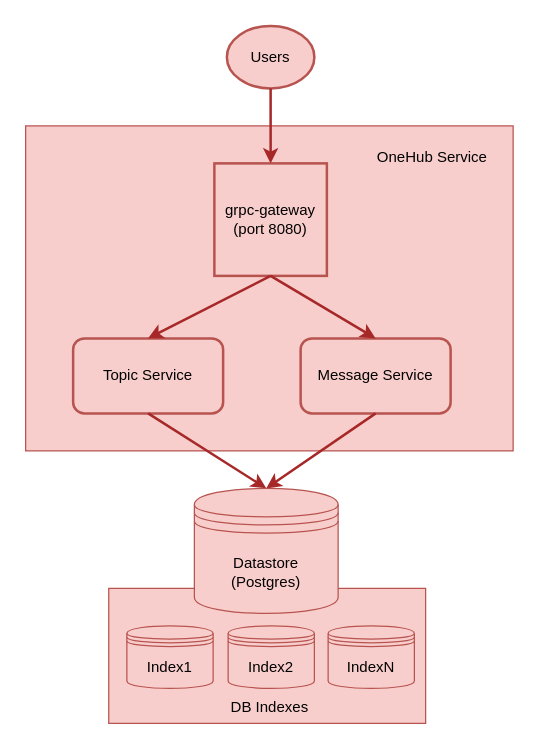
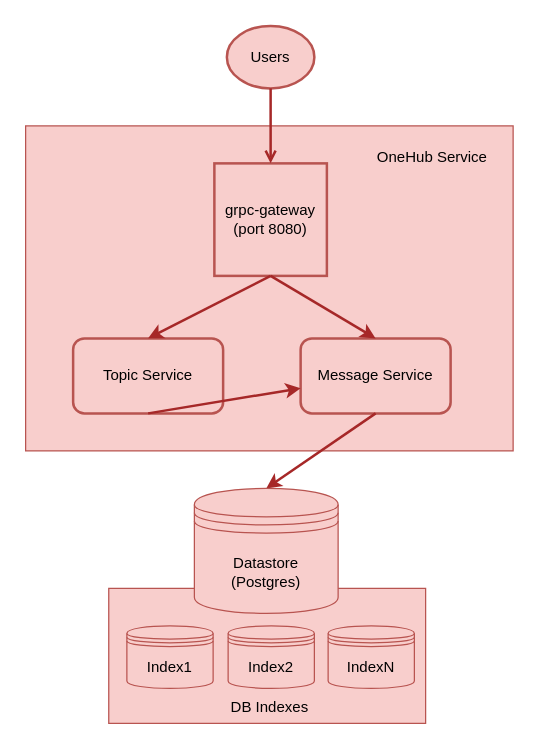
(271, 150) -> (271, 152)
(229, 464) -> (219, 401)
